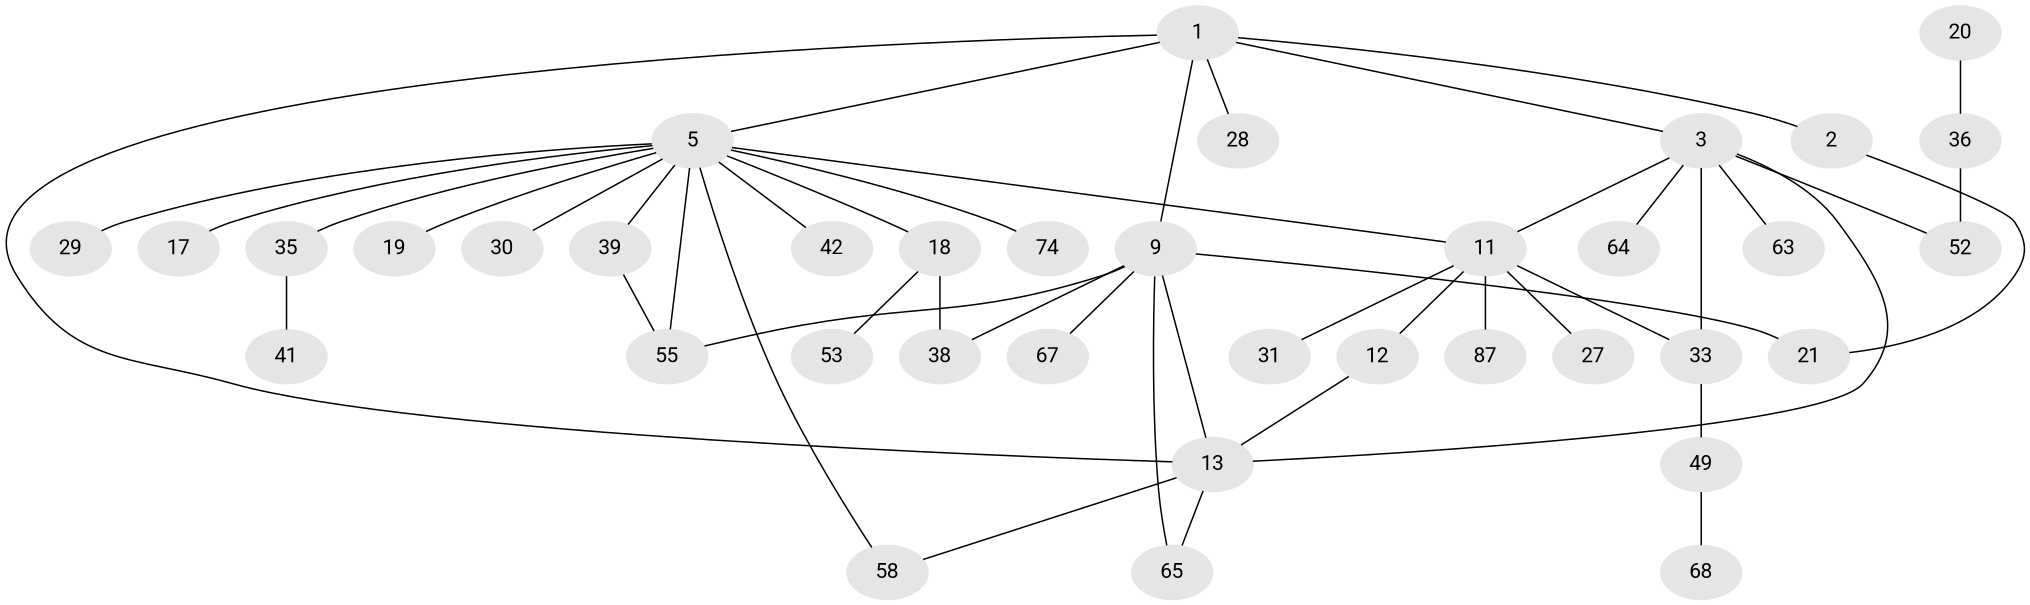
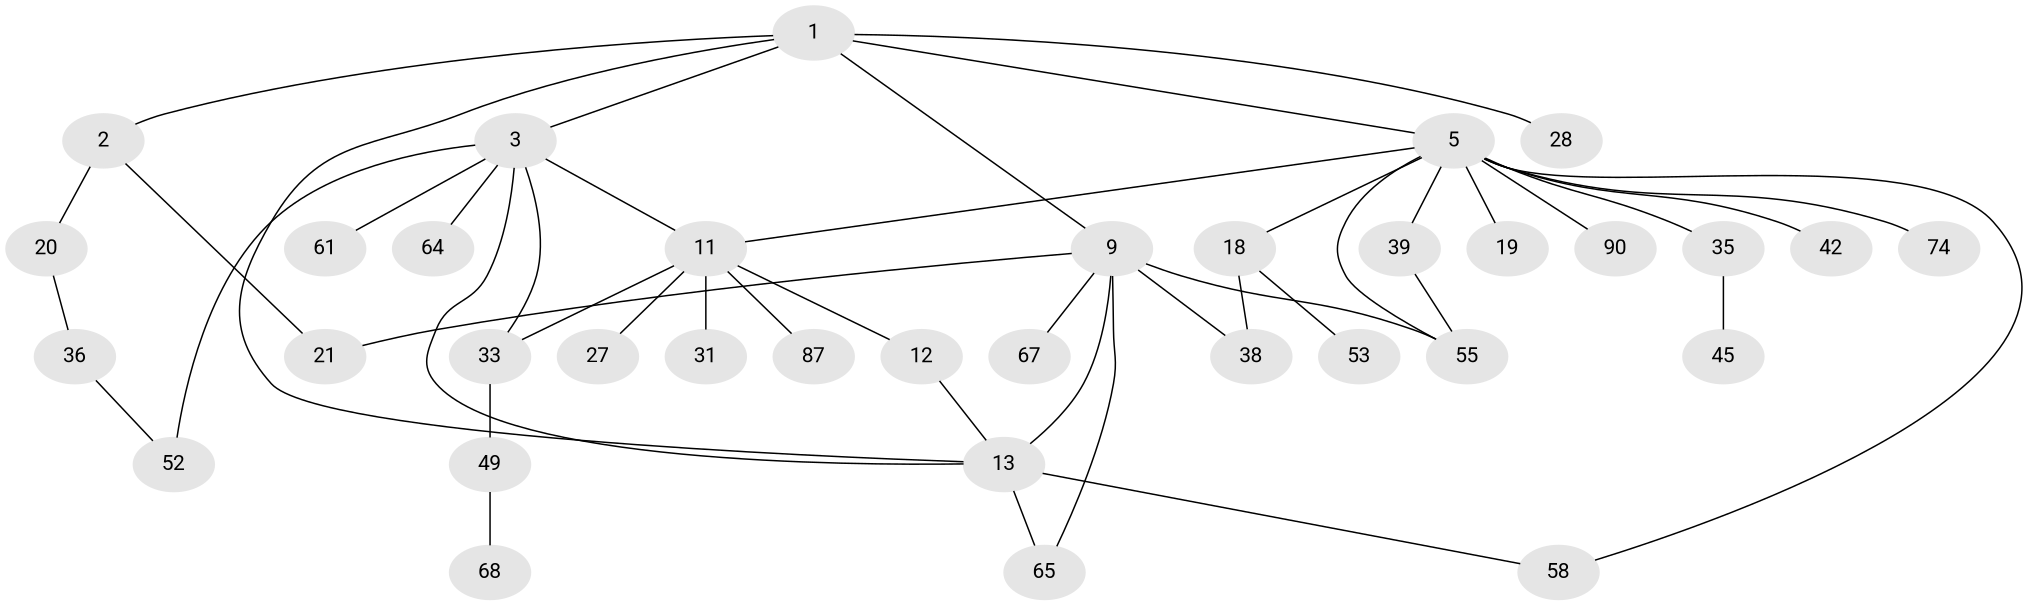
none -> (75, 195)
(71, 249) -> none
(179, 249) -> none
(502, 249) -> (1616, 249)
(1784, 249) -> (325, 249)
(287, 357) -> (1723, 357)
